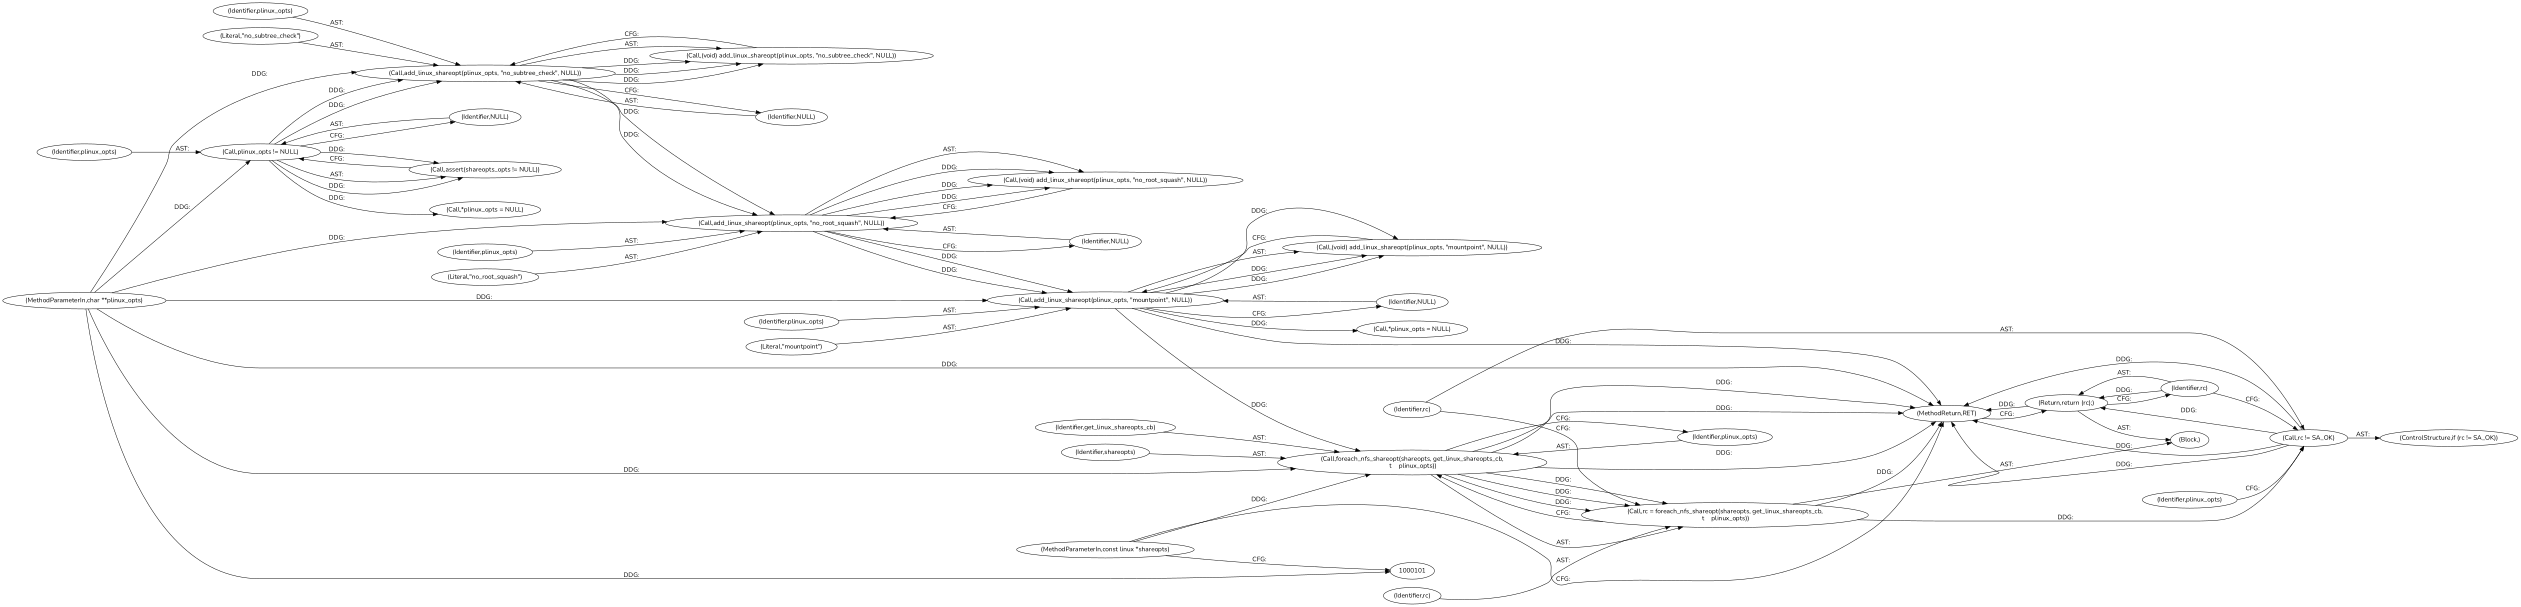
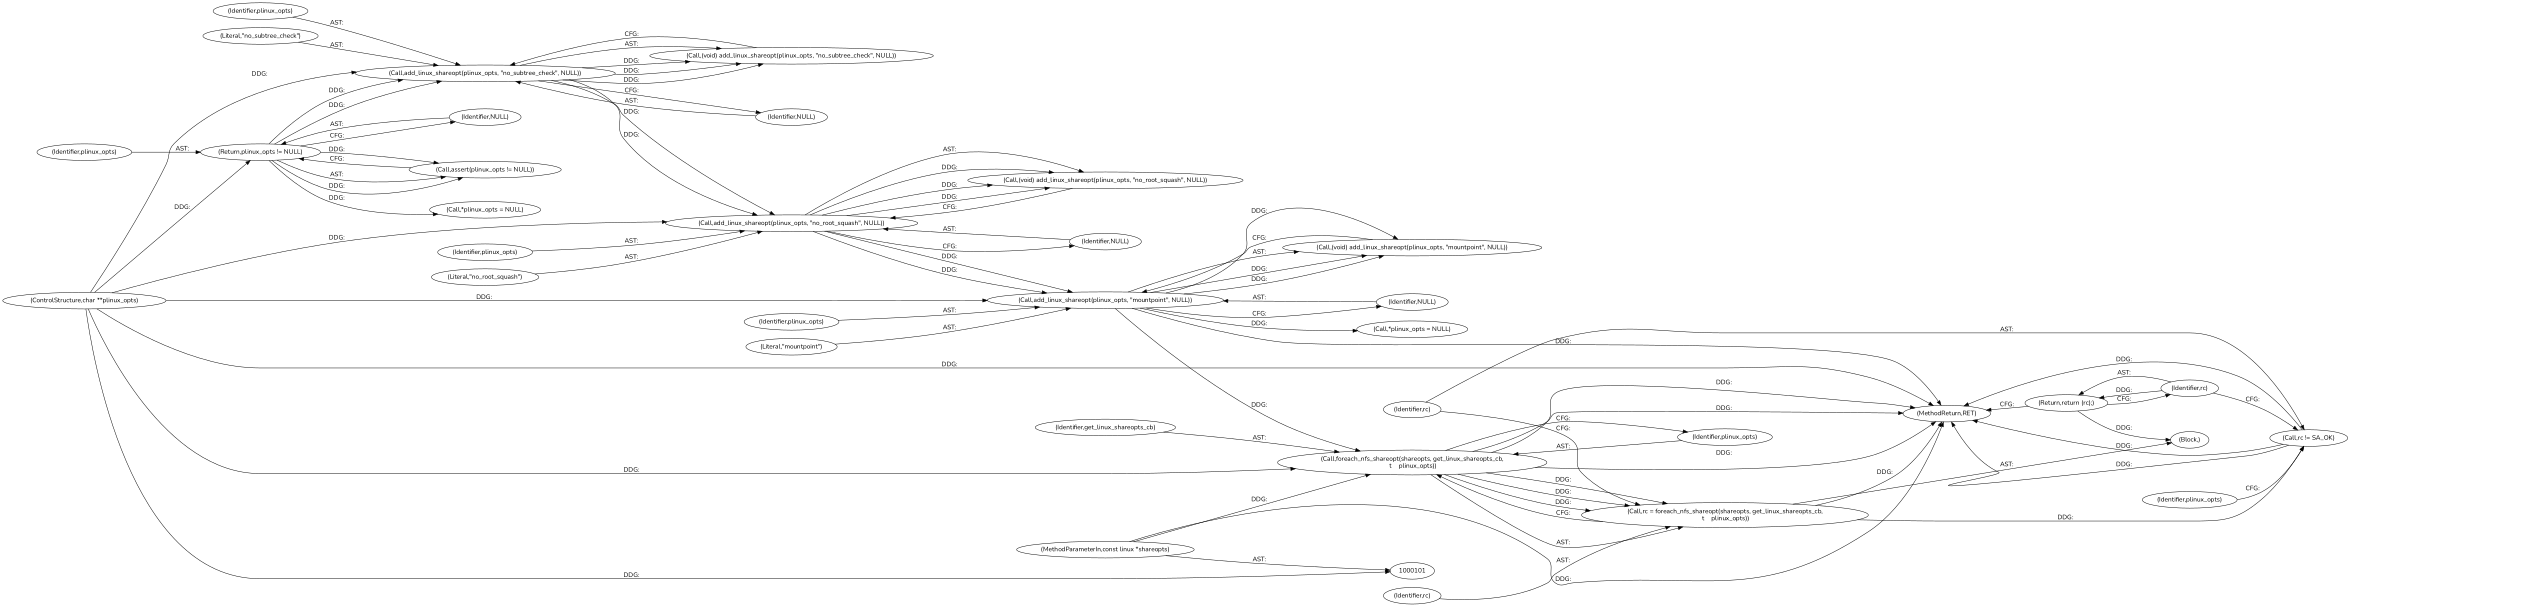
(261, 152) -> (261, 152)
(485, 170) -> (485, 170)
(84, 301) -> (84, 301)
(2008, 405) -> (2008, 405)
(2012, 418) -> none
(2191, 421) -> none
(2125, 428) -> (2125, 428)
(2449, 438) -> none
(1105, 452) -> none
(1260, 560) -> (1260, 560)
(1564, 579) -> (1564, 579)
